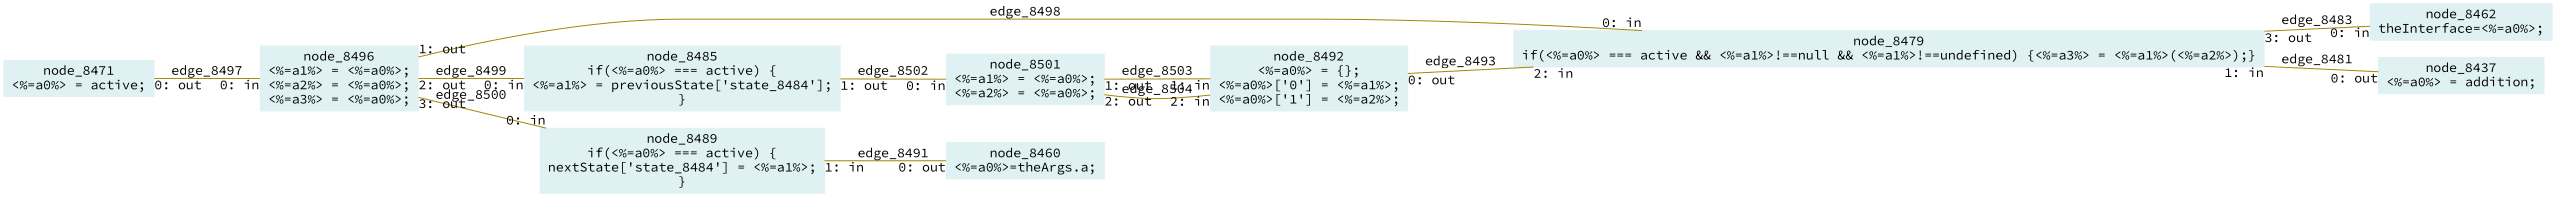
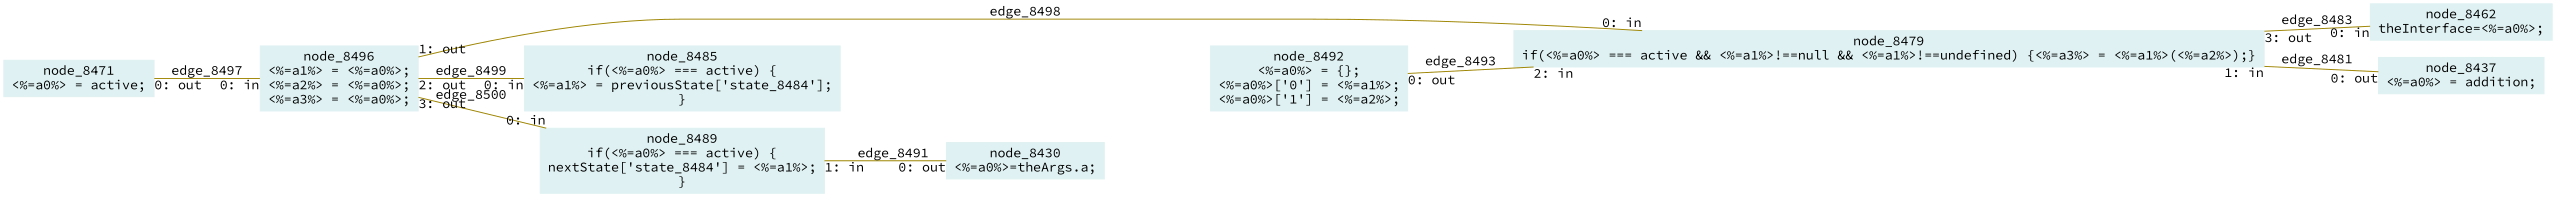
(1025, 79) -> none
(1025, 161) -> (1025, 161)
